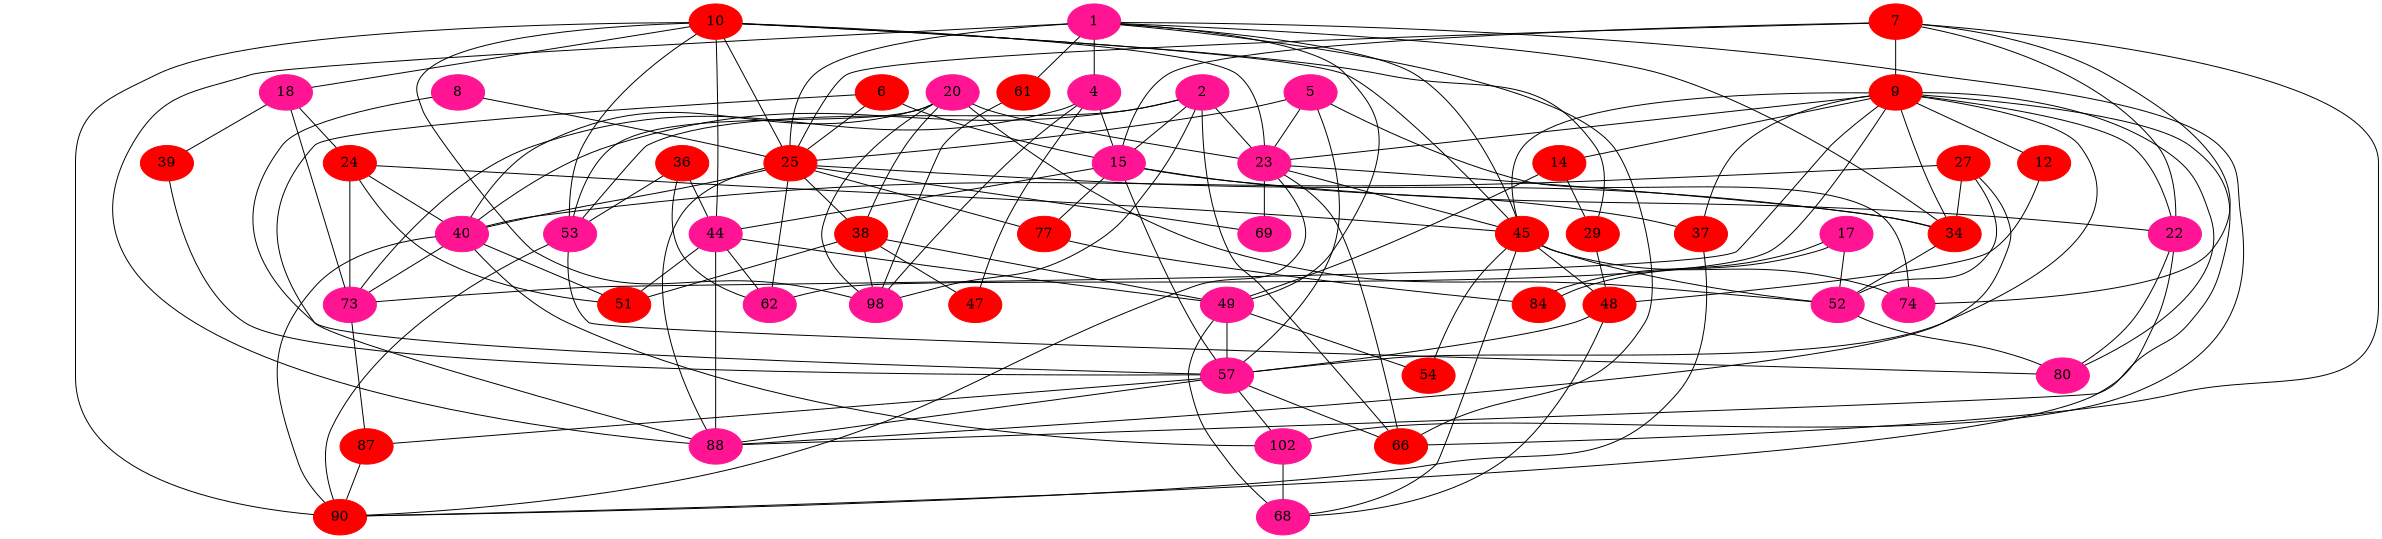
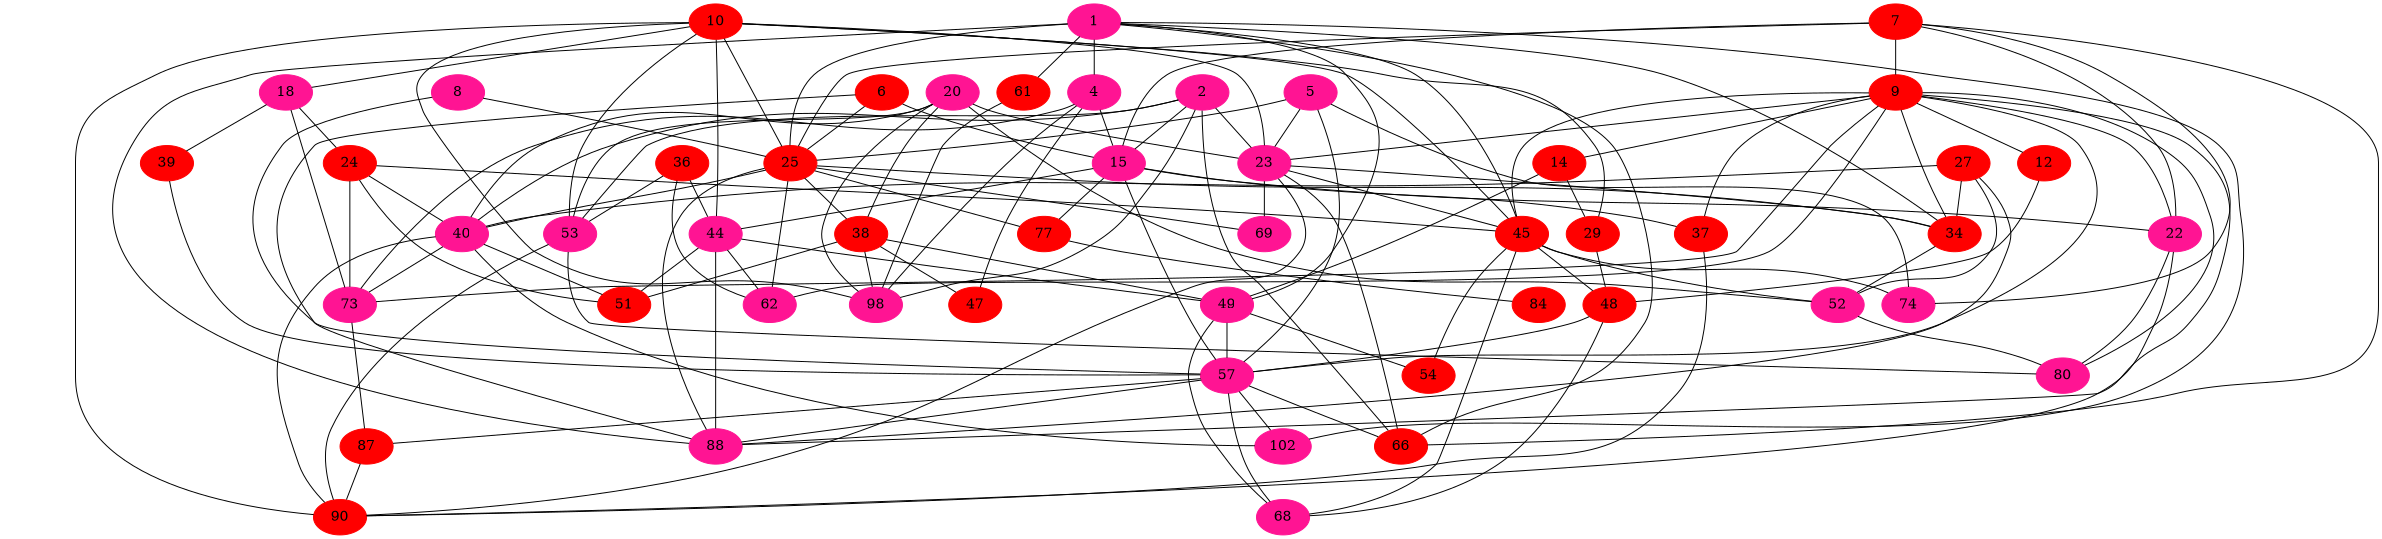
(1847, 234) -> none
(1283, 474) -> (1242, 454)
